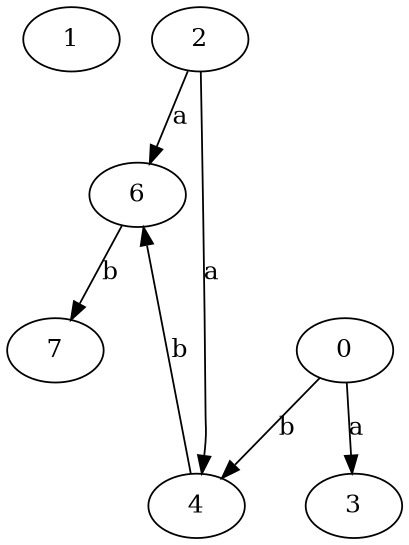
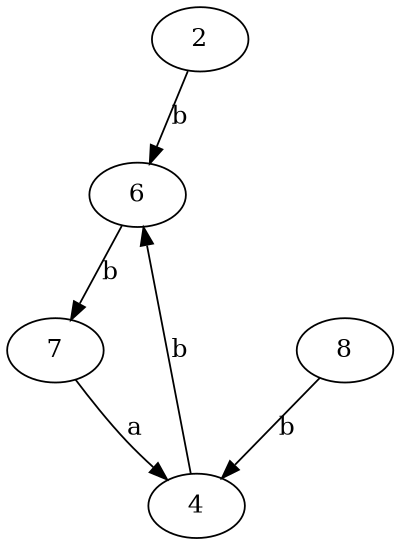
(72, 39) -> none
(181, 117) -> (181, 117)
(204, 264) -> (112, 425)
(345, 350) -> (345, 350)
(354, 506) -> none
